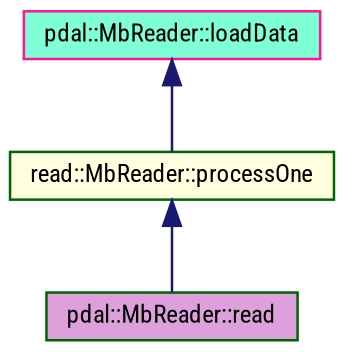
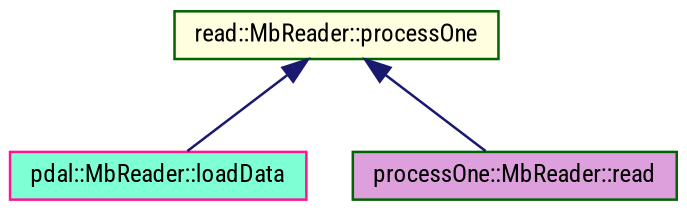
(172, 119) -> (237, 113)
(172, 316) -> (515, 176)
